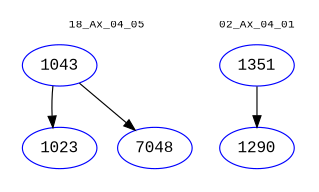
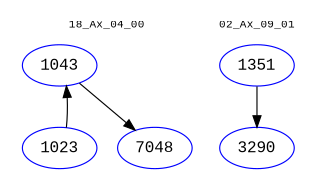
(107, 25) -> (107, 25)
(258, 25) -> (258, 25)
(52, 101) -> (67, 113)
(257, 148) -> (257, 148)
